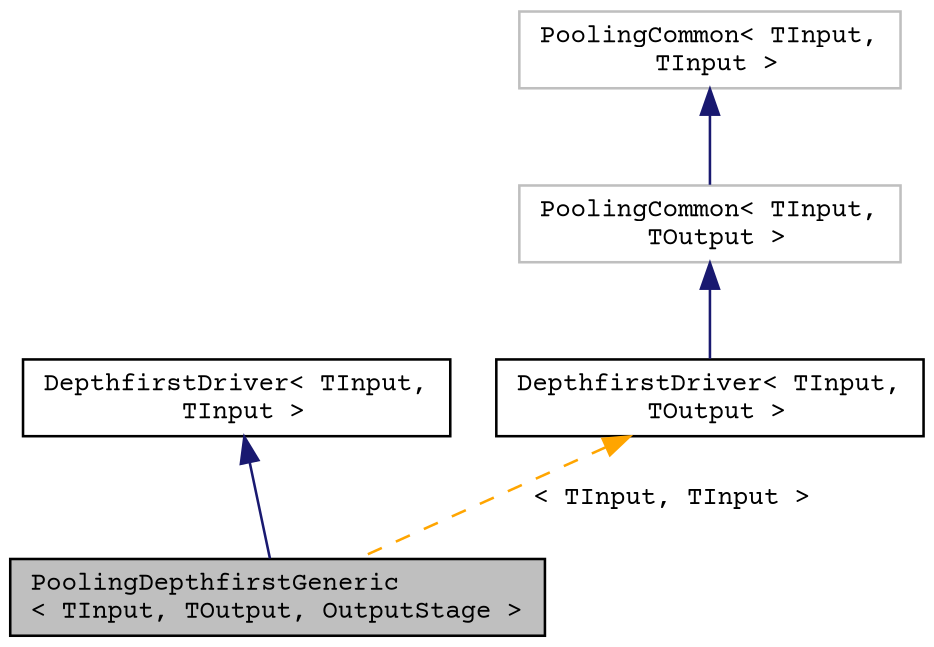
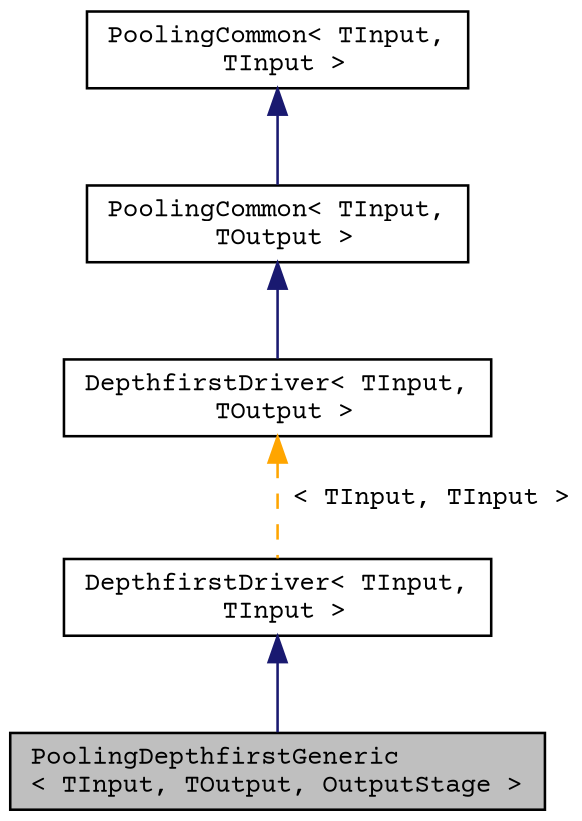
(710, 50) -> (278, 50)
(710, 224) -> (278, 224)
(482, 503) -> (278, 511)
